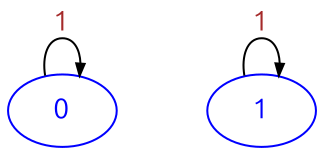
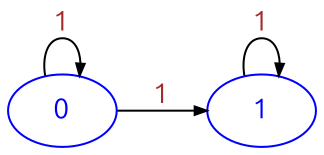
none -> (156, 111)
